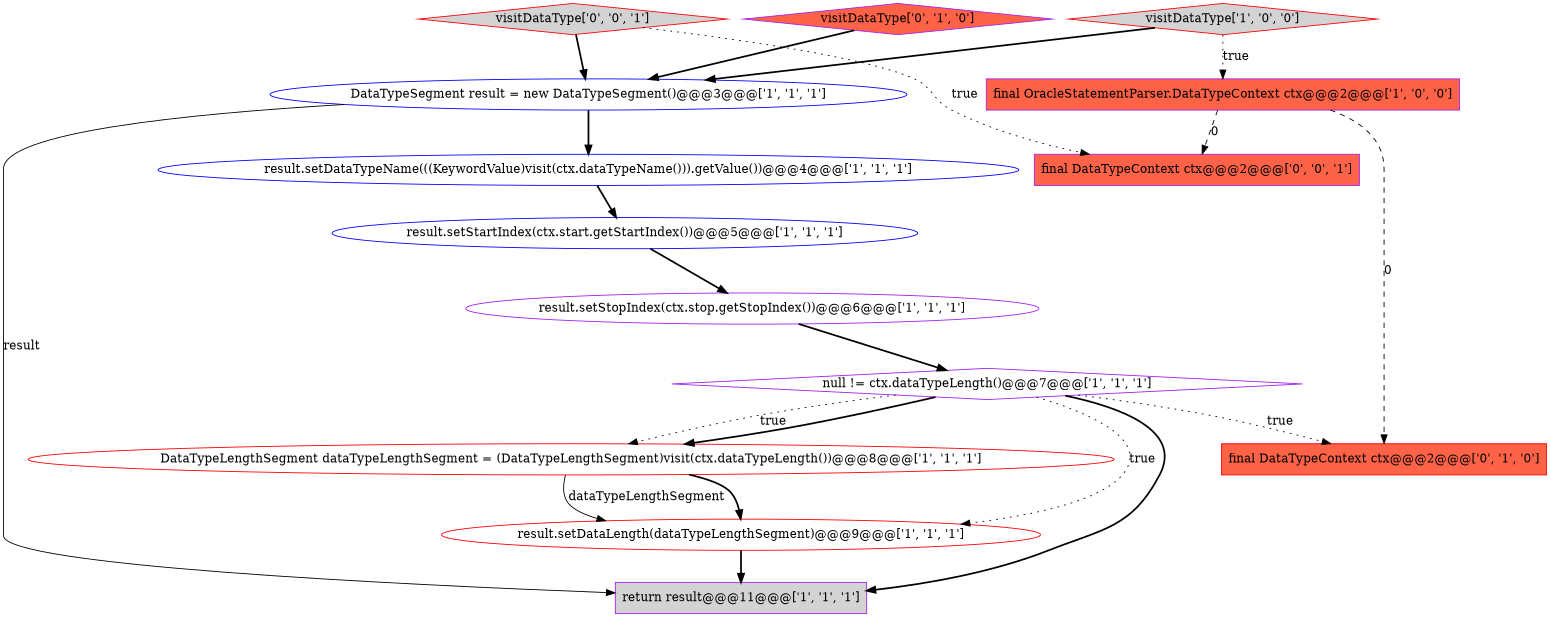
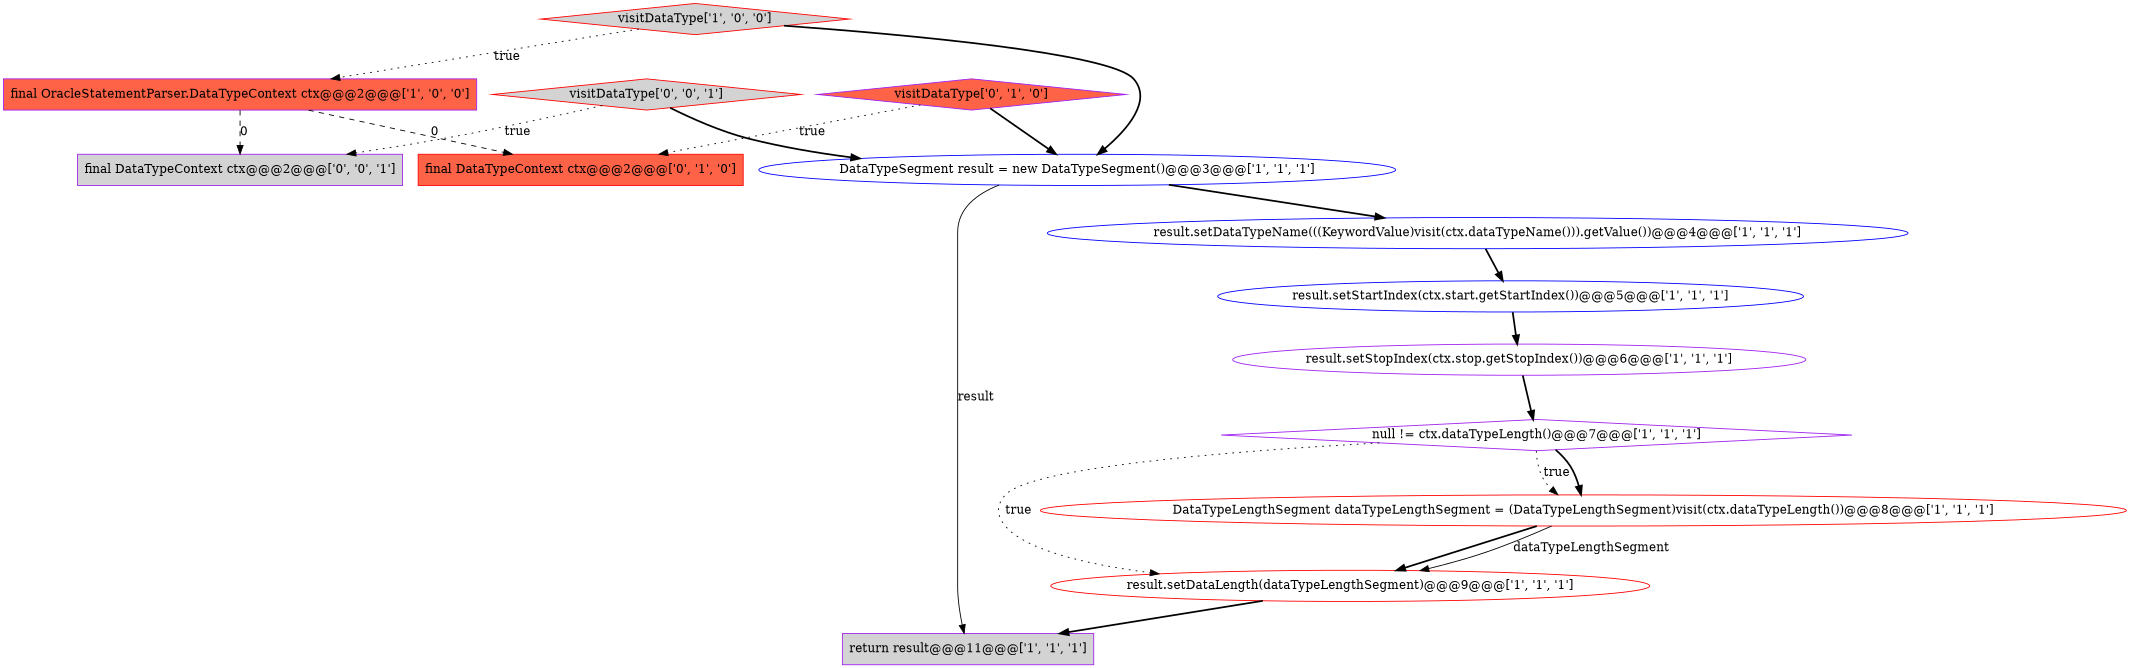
(1197, 170) -> (240, 170)
(1201, 414) -> (794, 129)
(1097, 532) -> none
